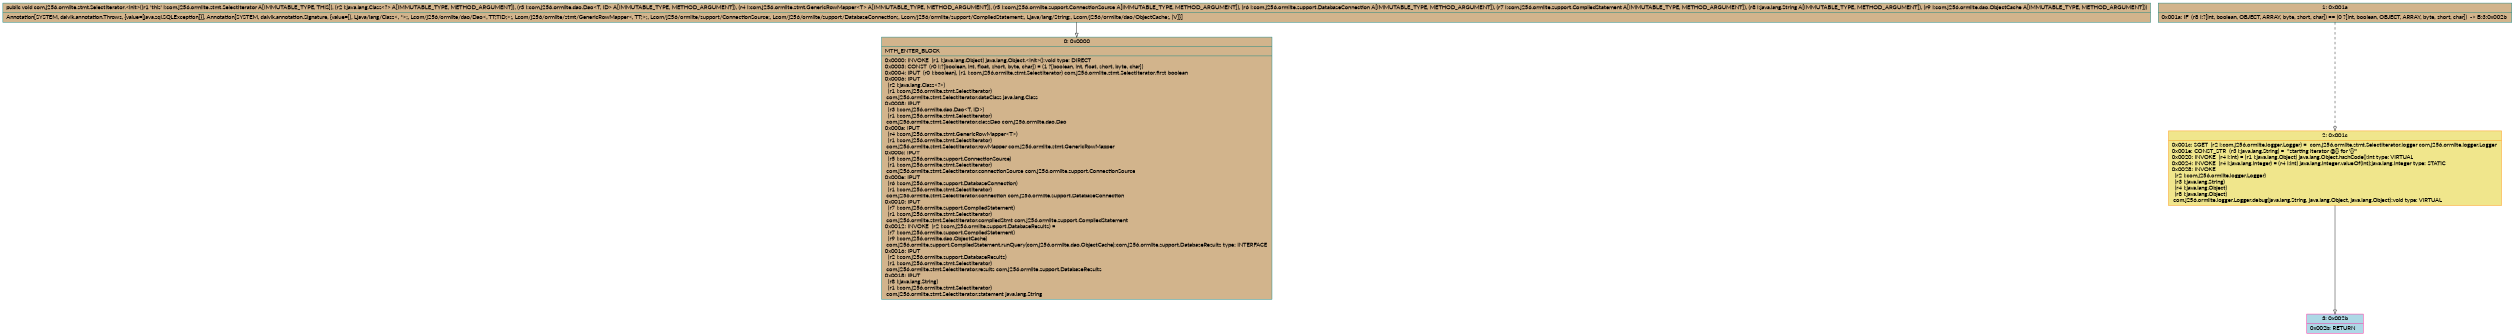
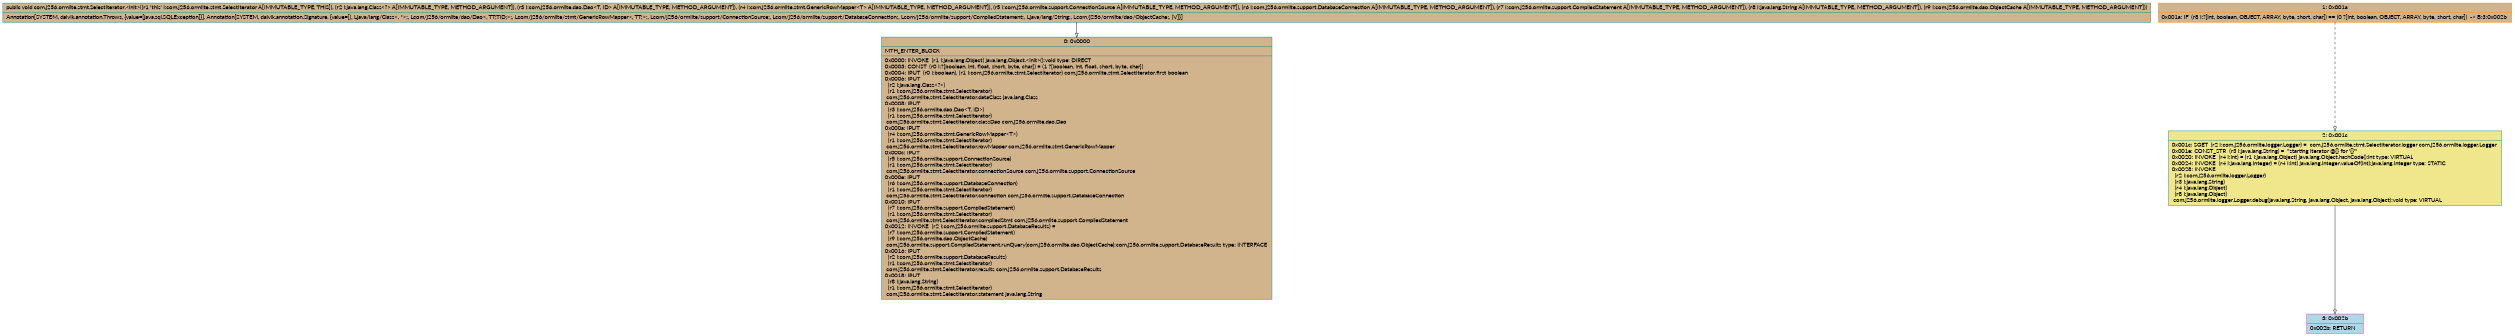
(2335, 13) -> (2335, 13)
(2335, 168) -> (2335, 168)
